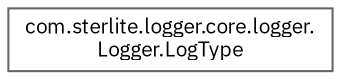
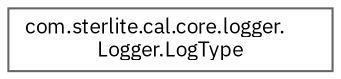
(170, 40) -> (170, 40)
